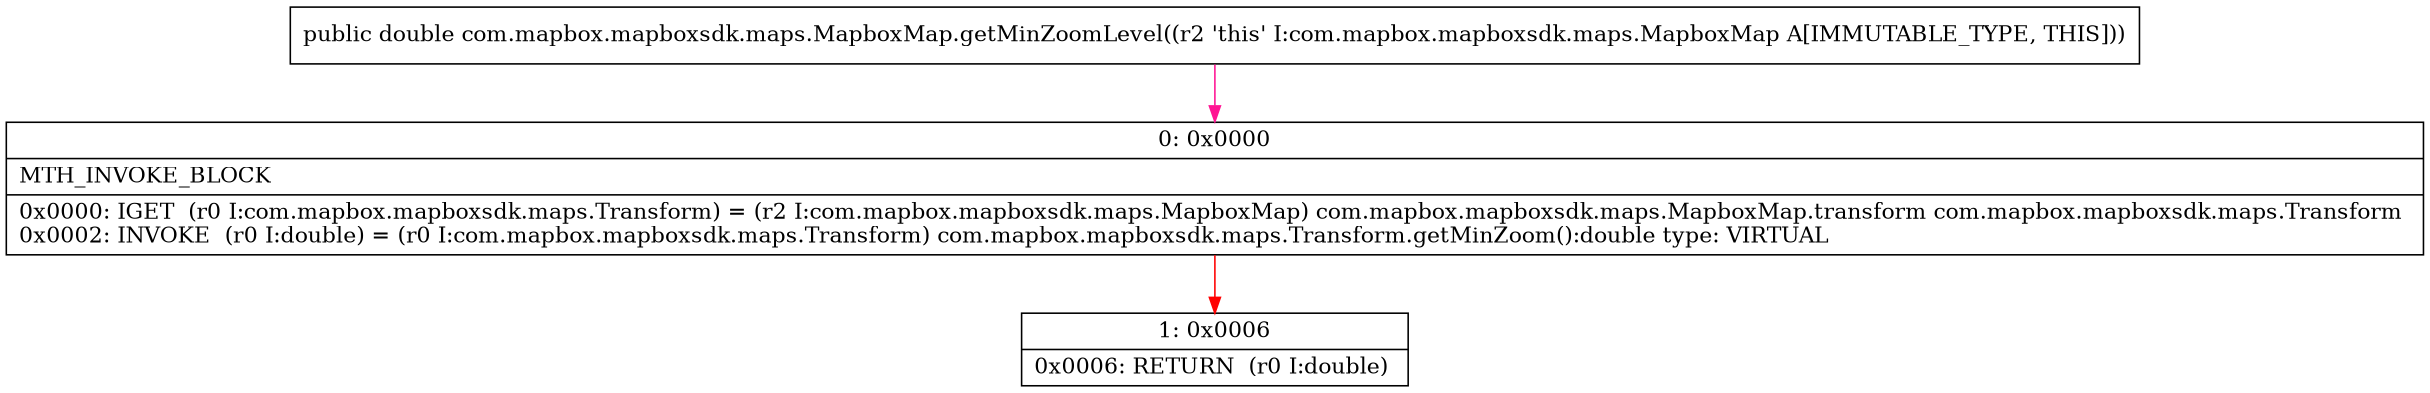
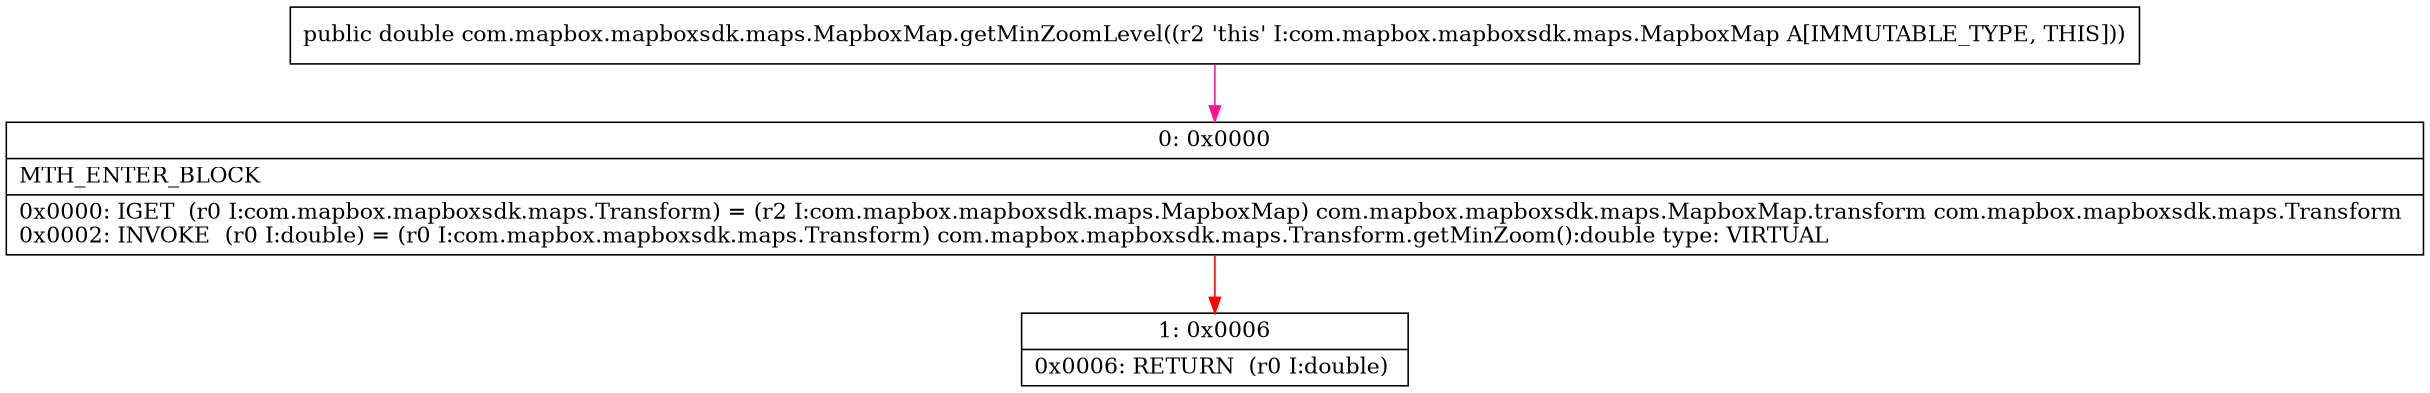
(145, 176) -> (140, 176)
